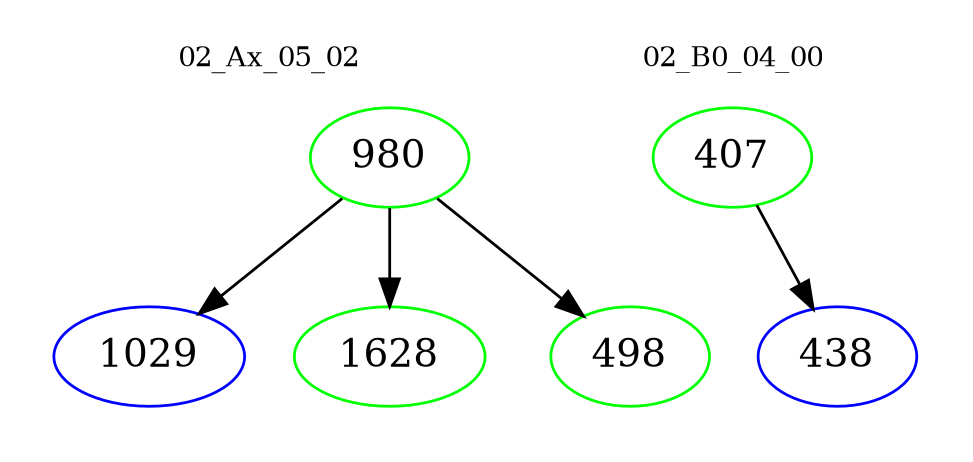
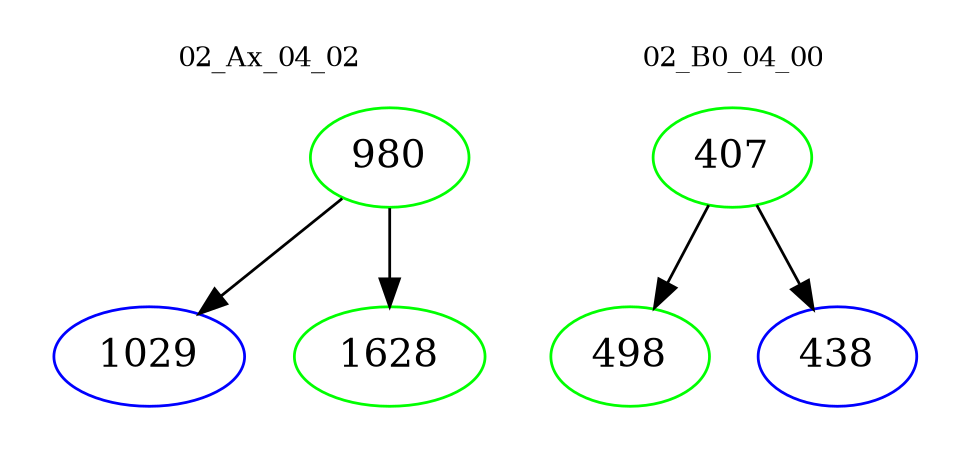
(269, 59) -> (269, 59)
(487, 239) -> (688, 244)
